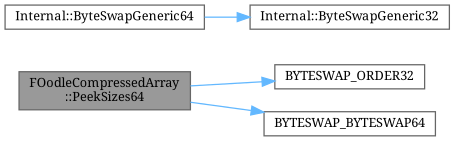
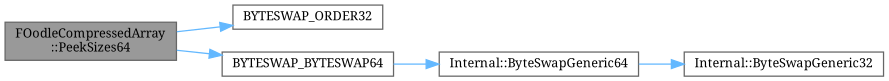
none -> (410, 64)
